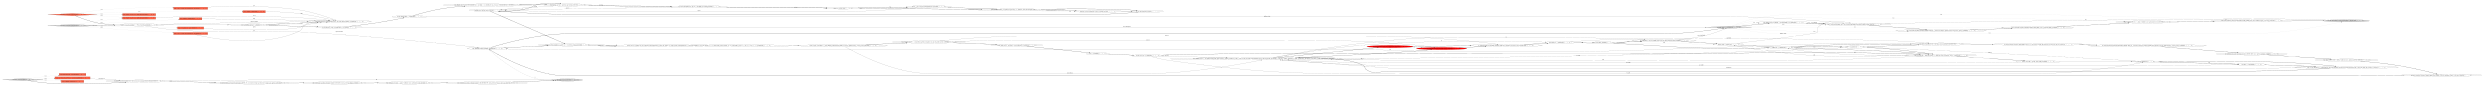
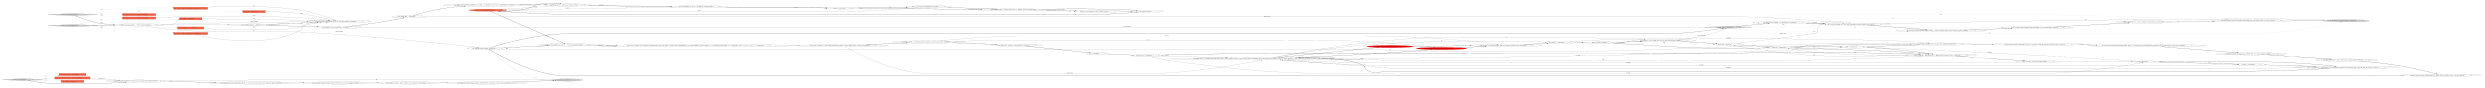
(488, 10) -> (488, 10)
(73, 15) -> (73, 15)
